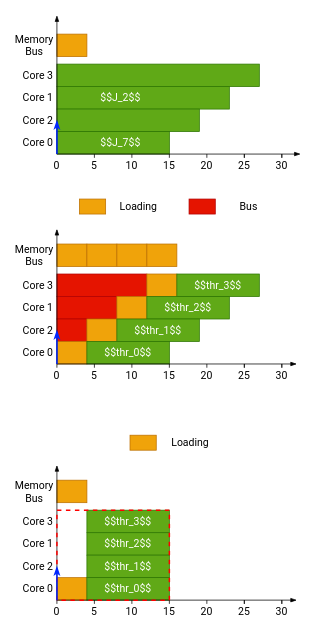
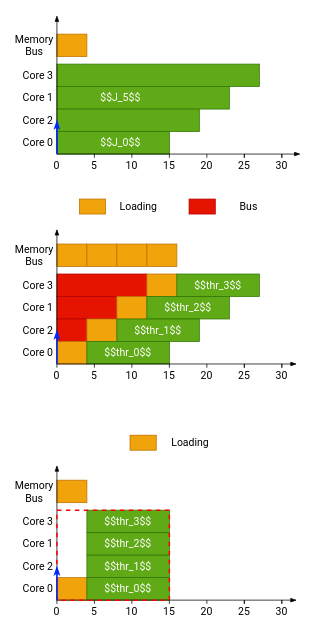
(120, 98) -> (120, 98)
(120, 143) -> (120, 143)
